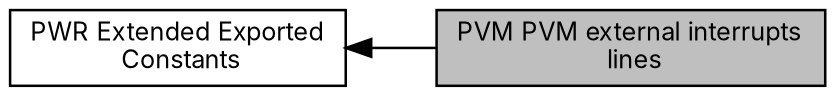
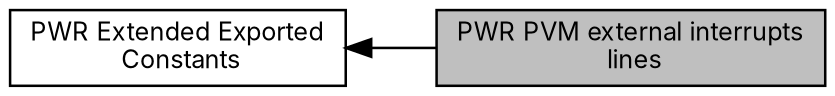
(631, 48) -> (631, 48)
